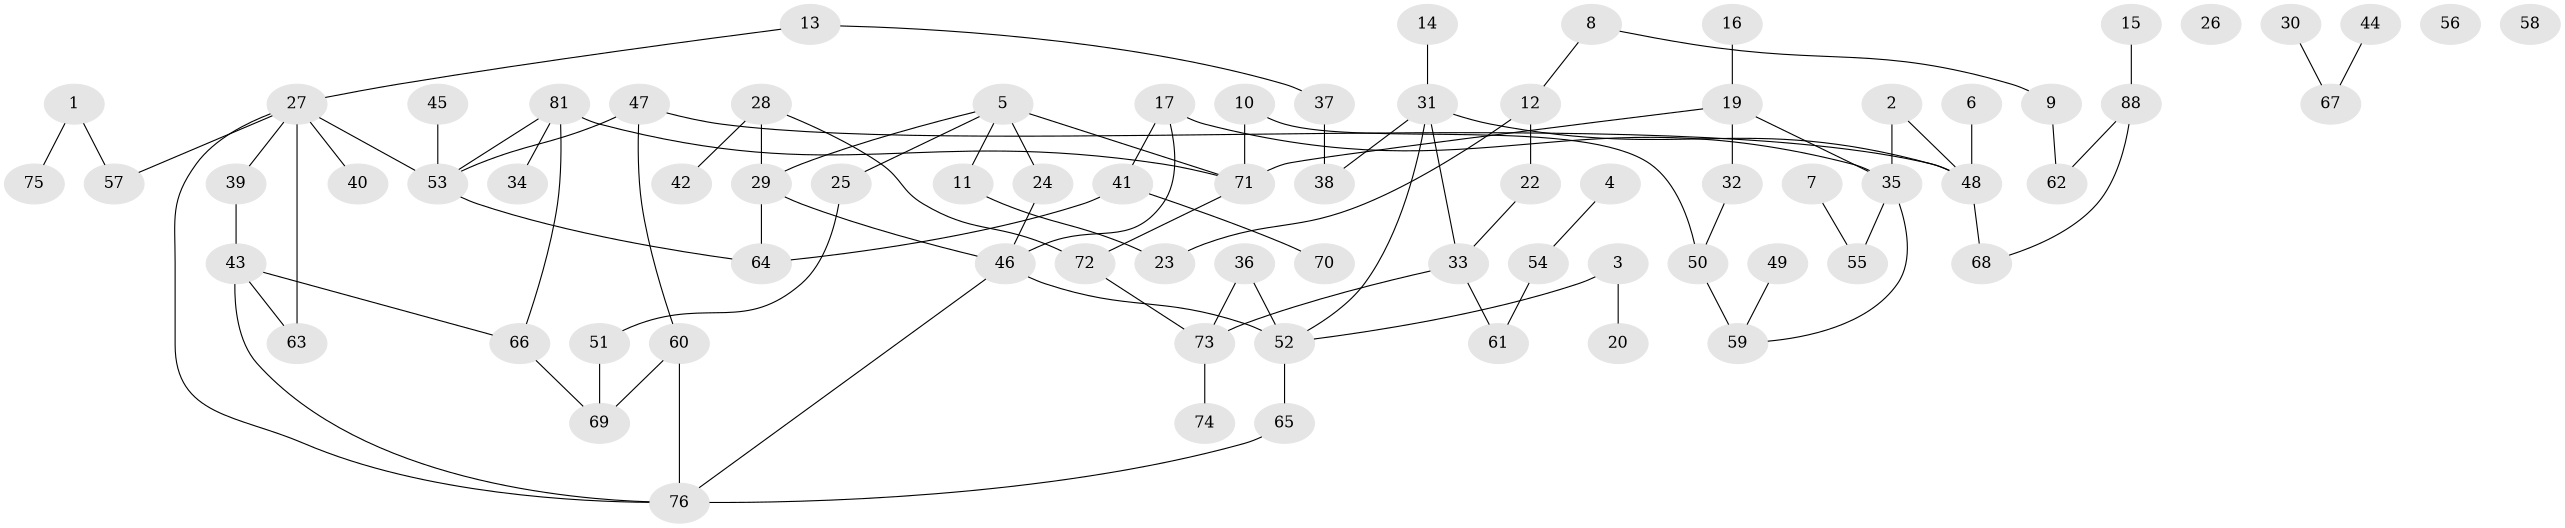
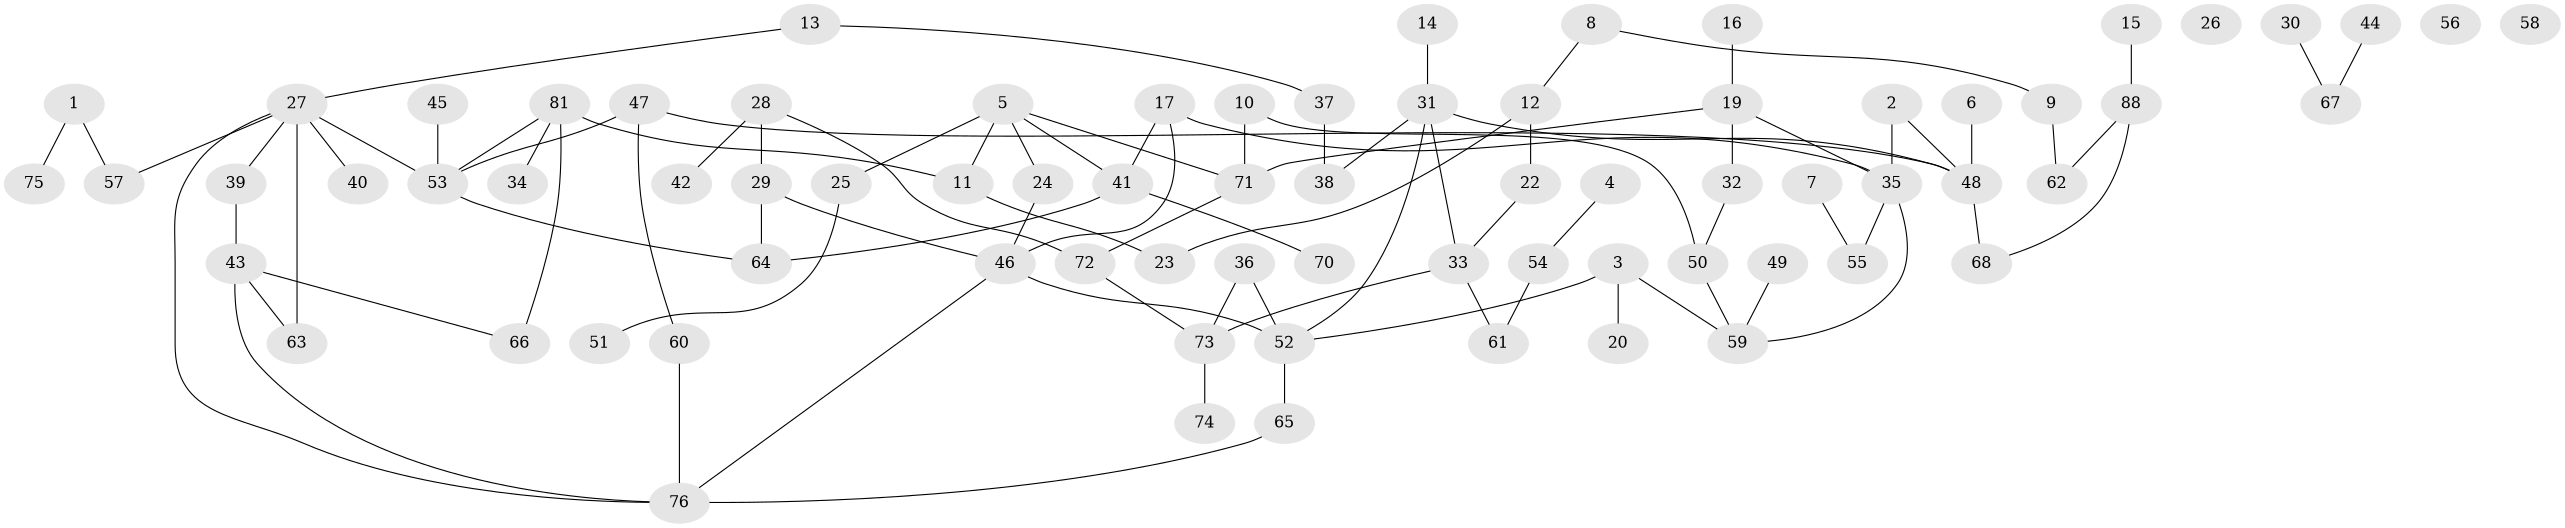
(869, 141) -> (1063, 144)
(883, 154) -> (749, 150)
none -> (1678, 304)
(600, 423) -> none
